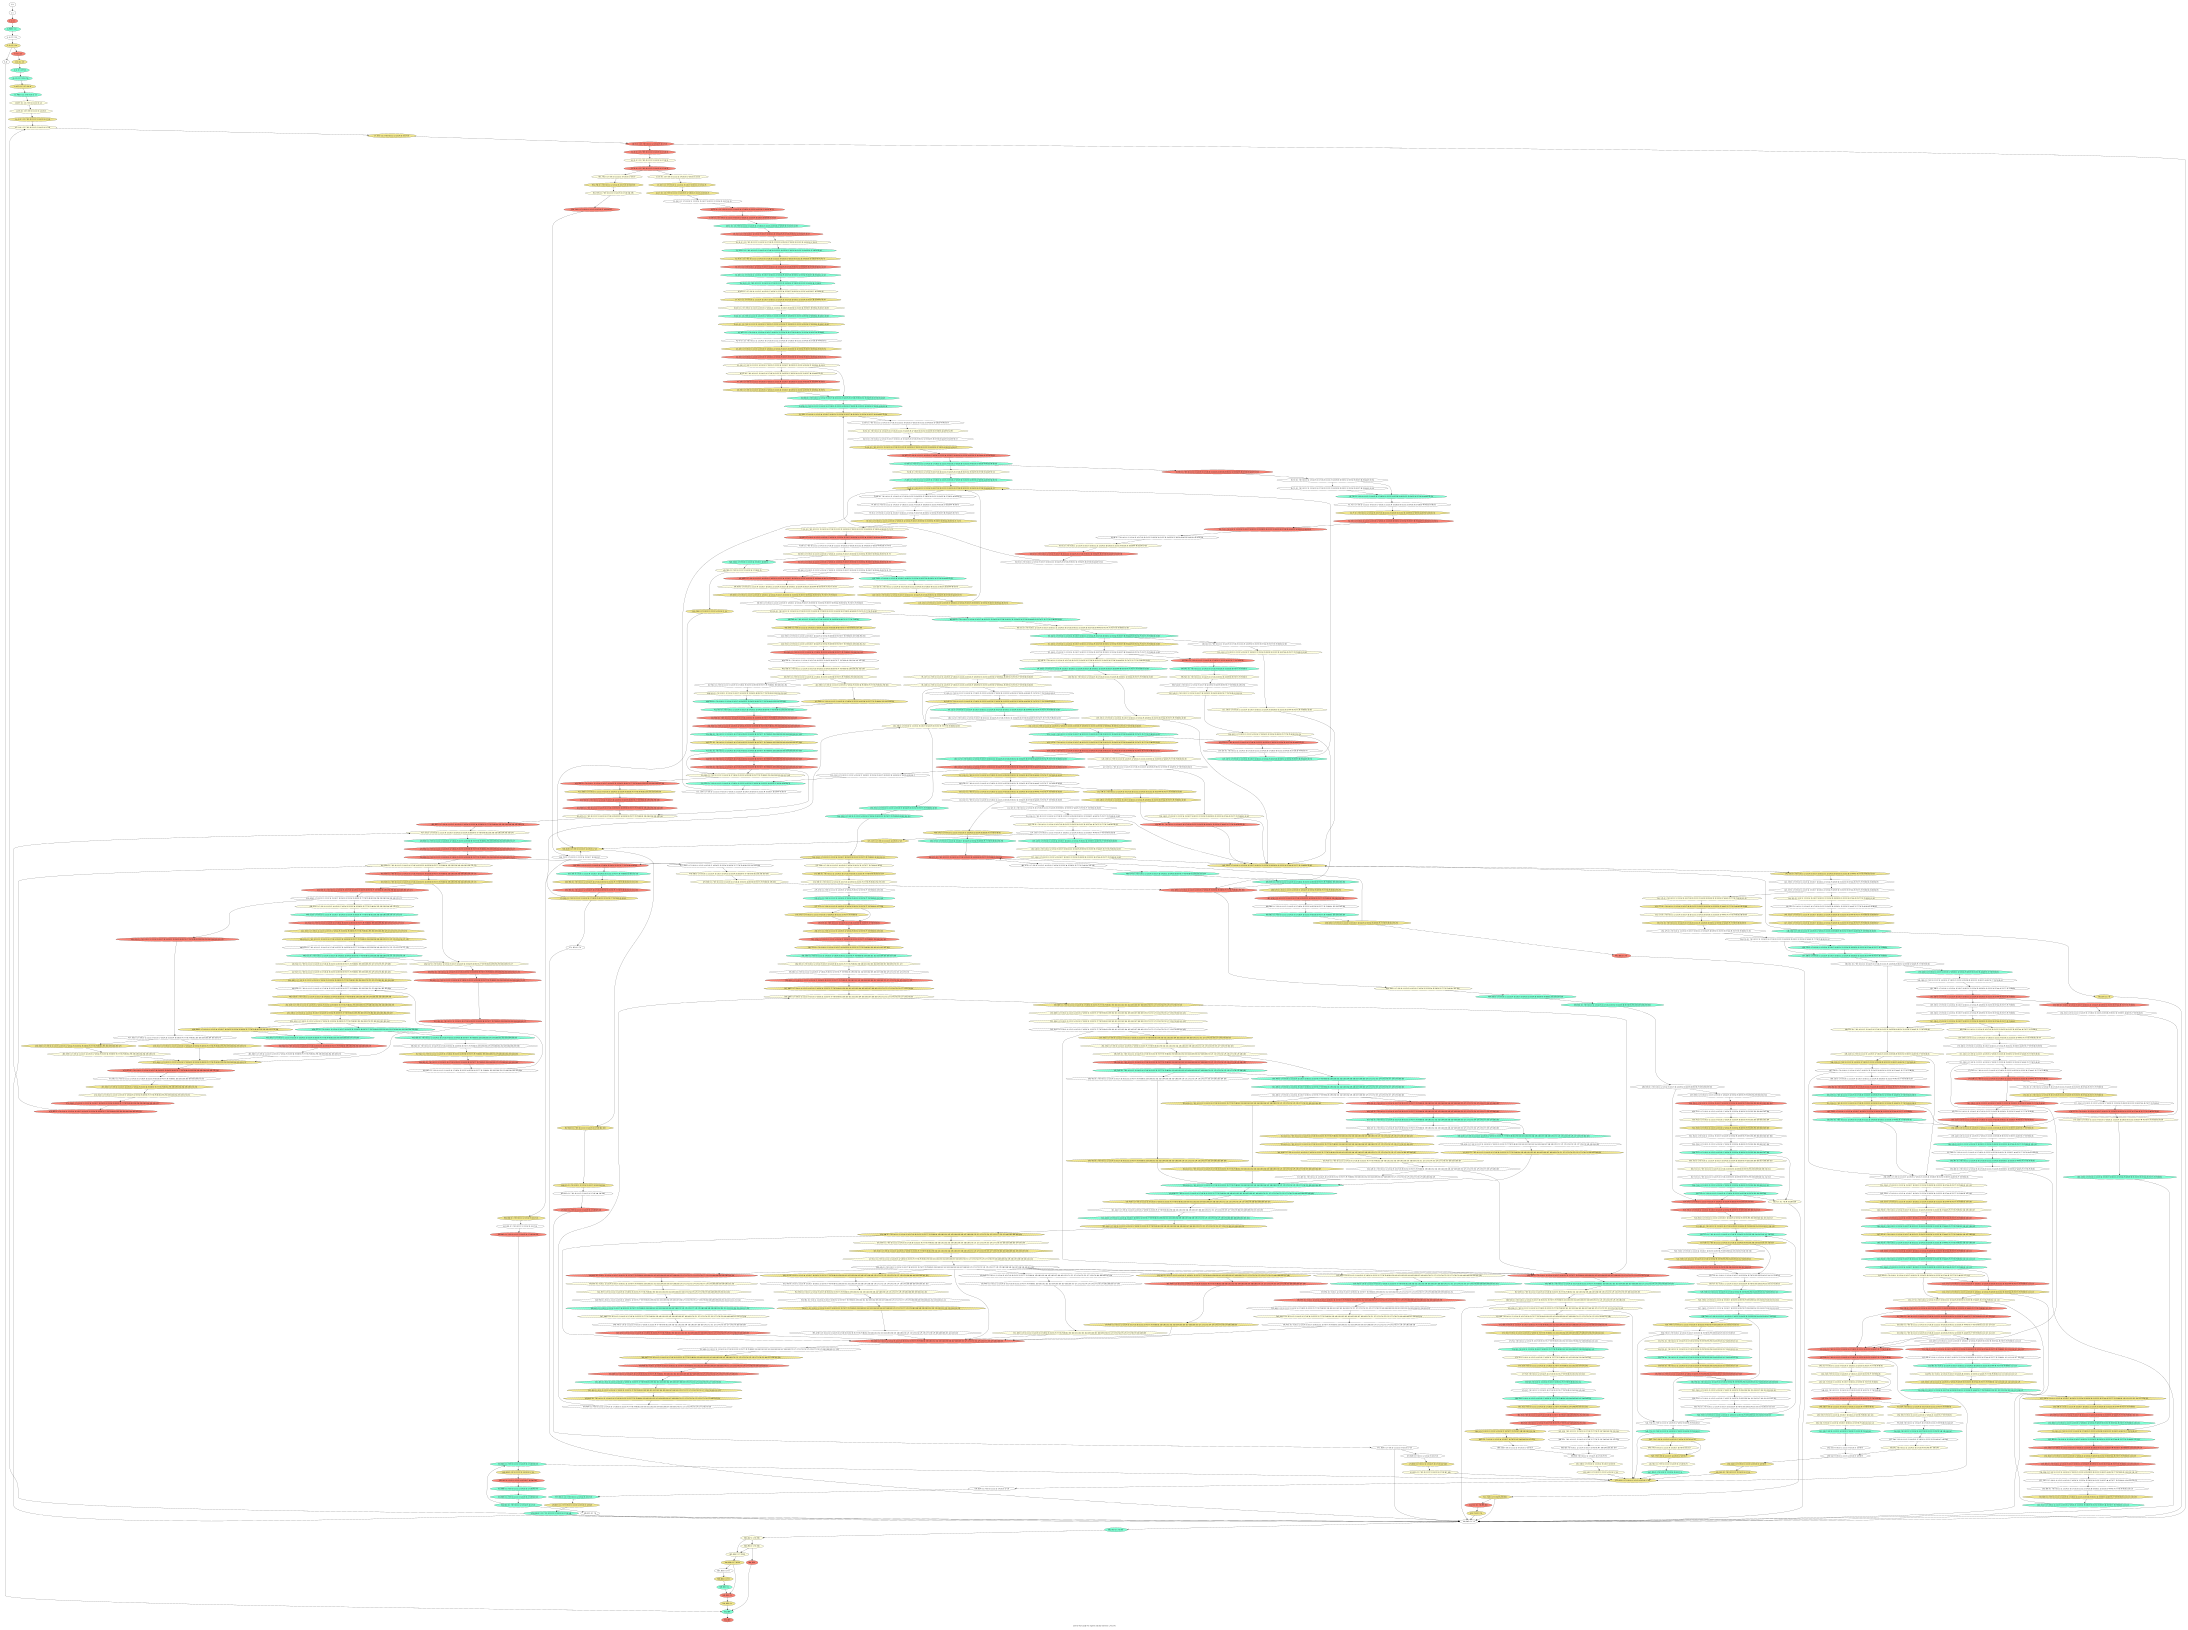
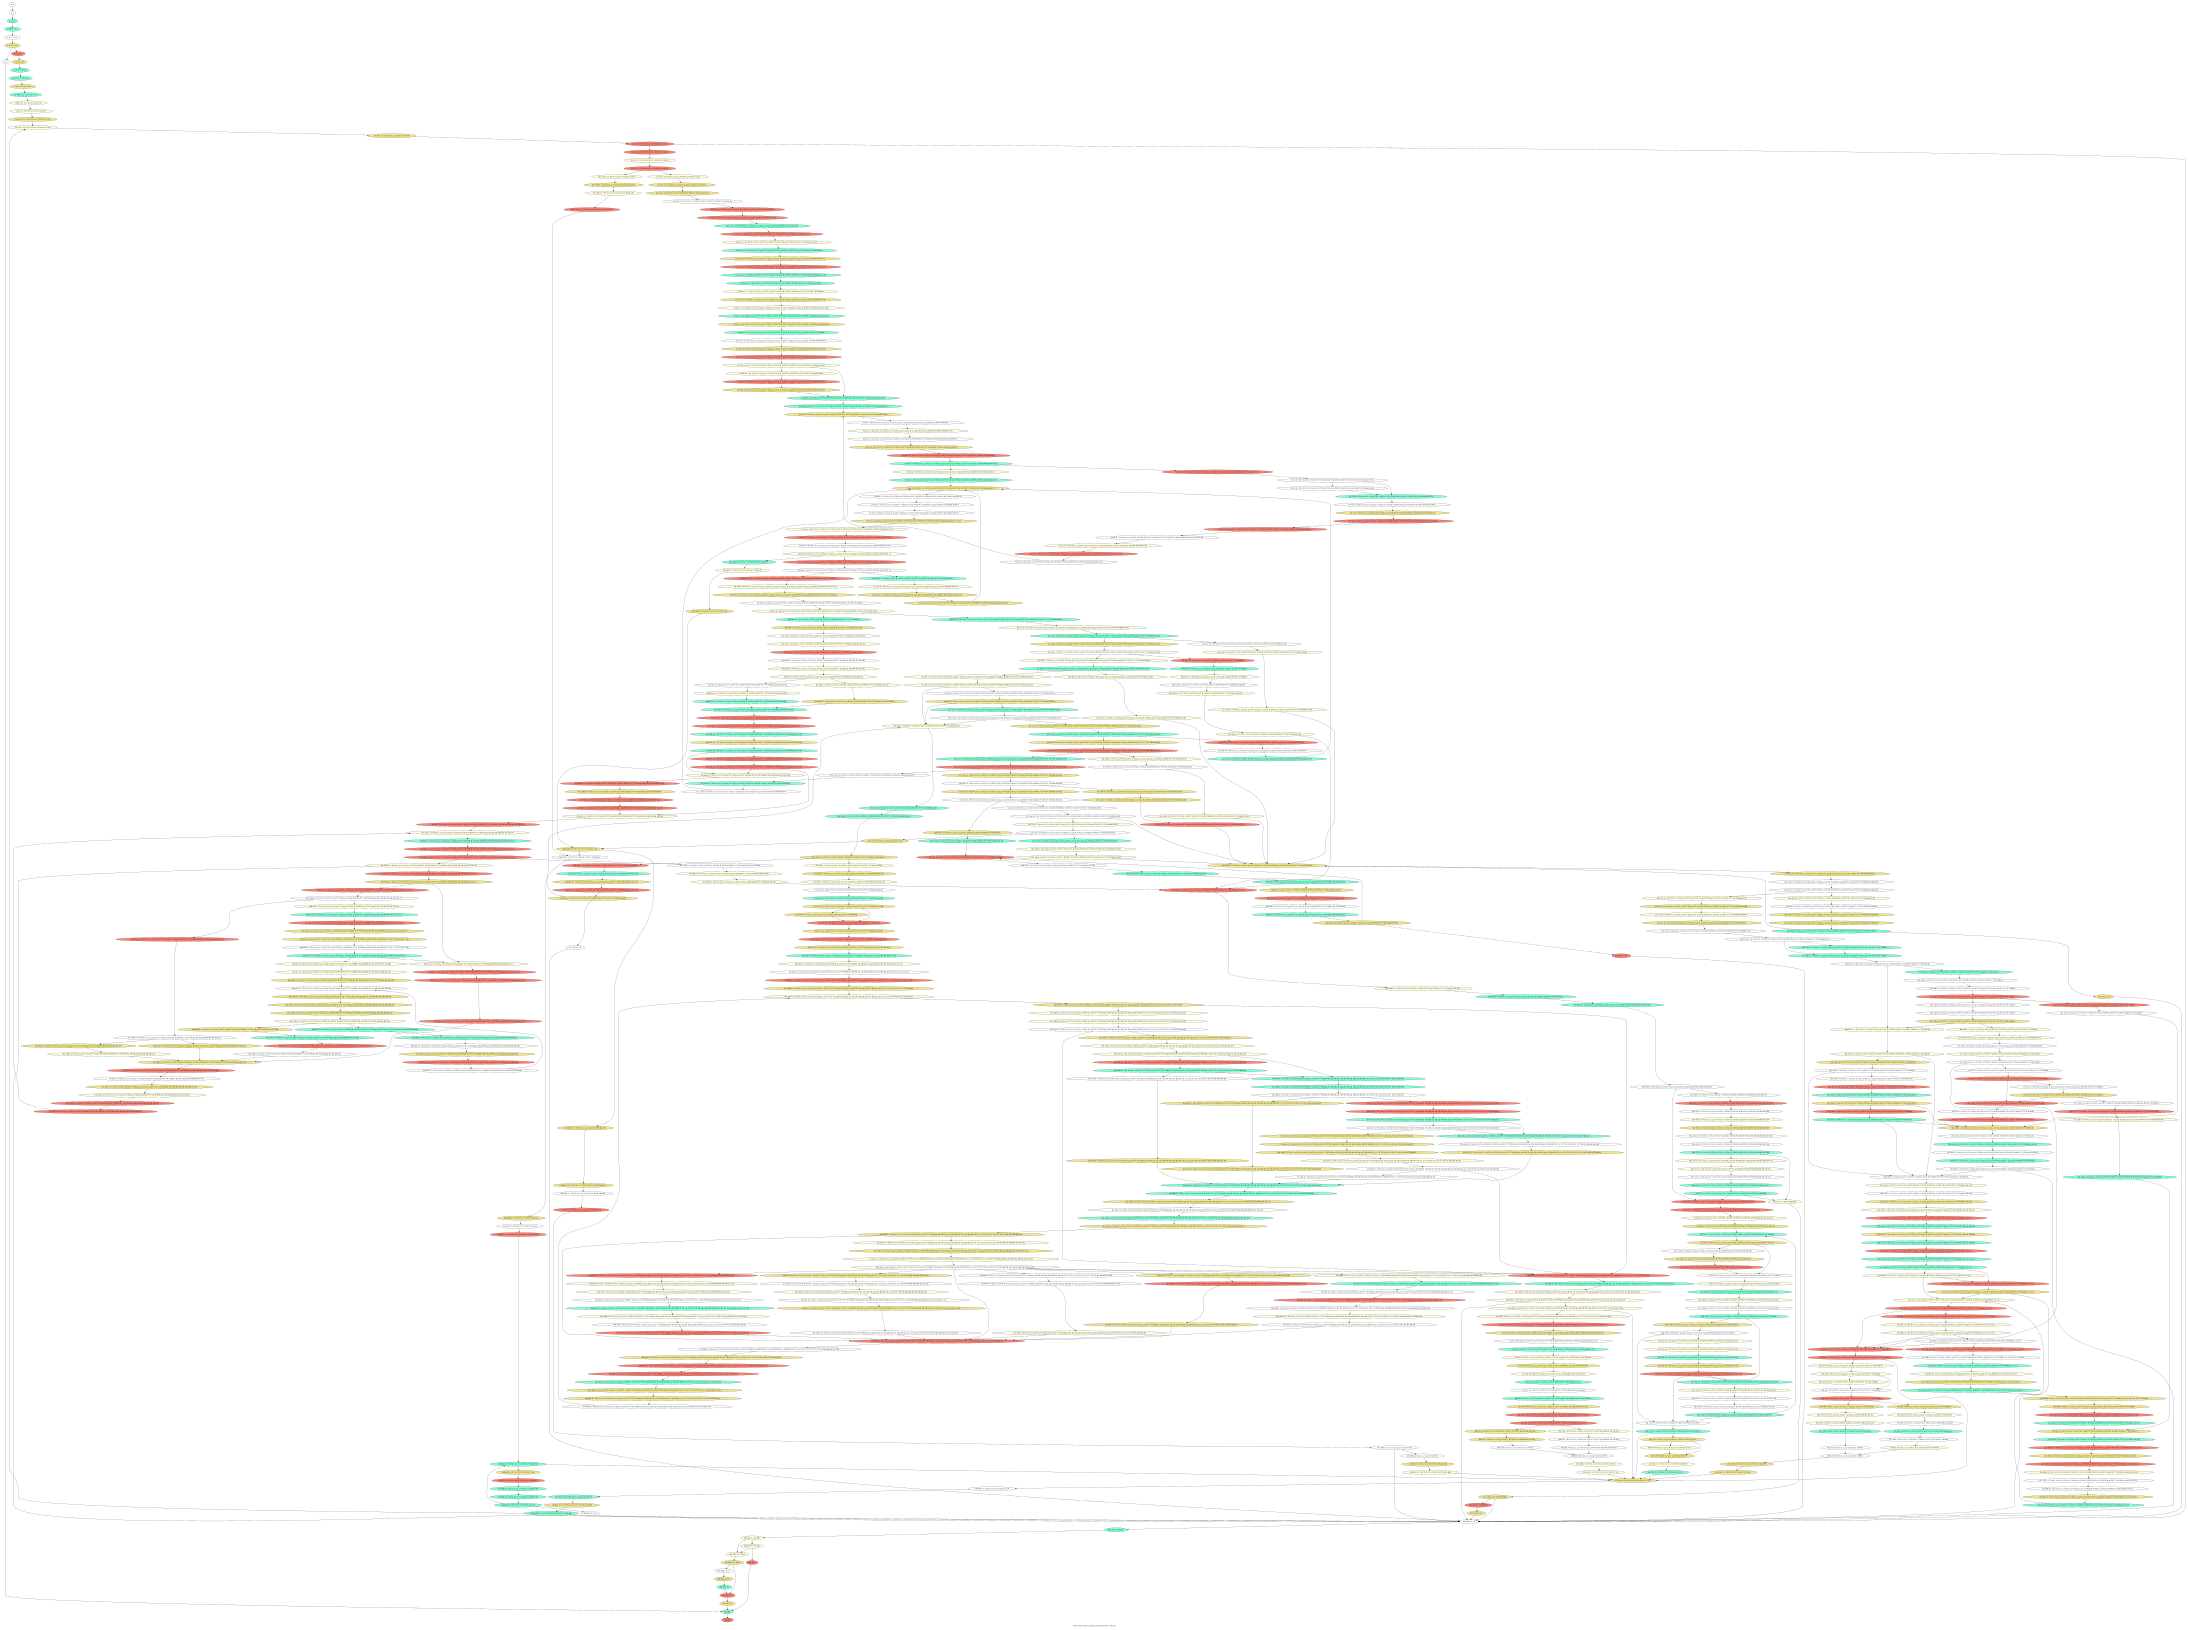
(12, 21) -> (12, 21)
(581, 854) -> (579, 853)
